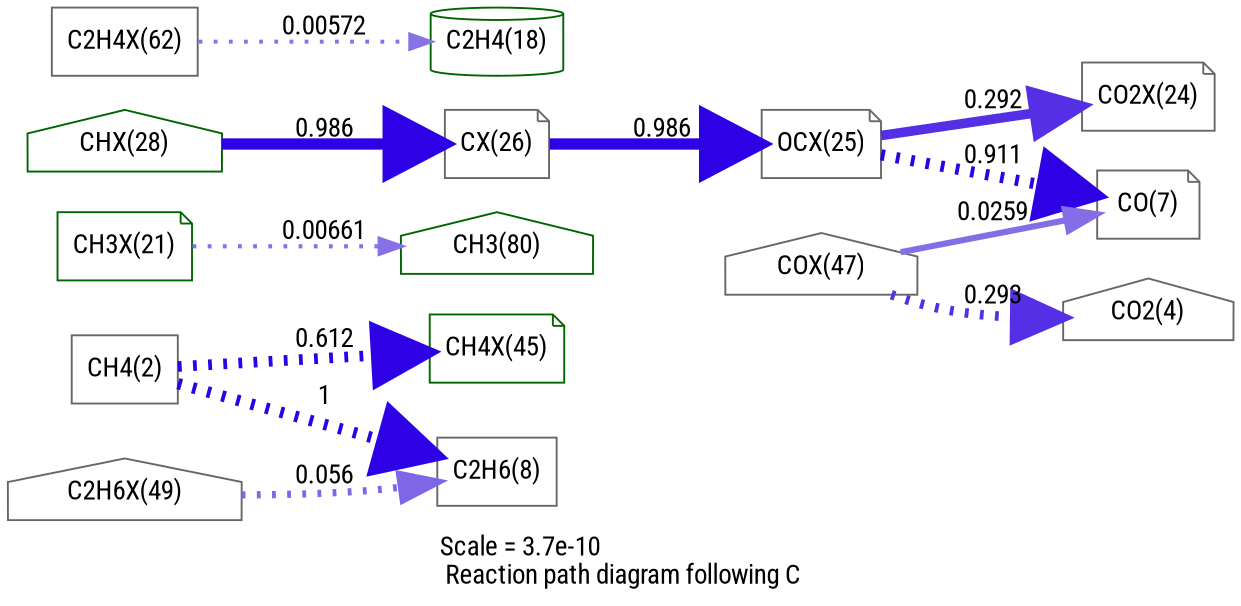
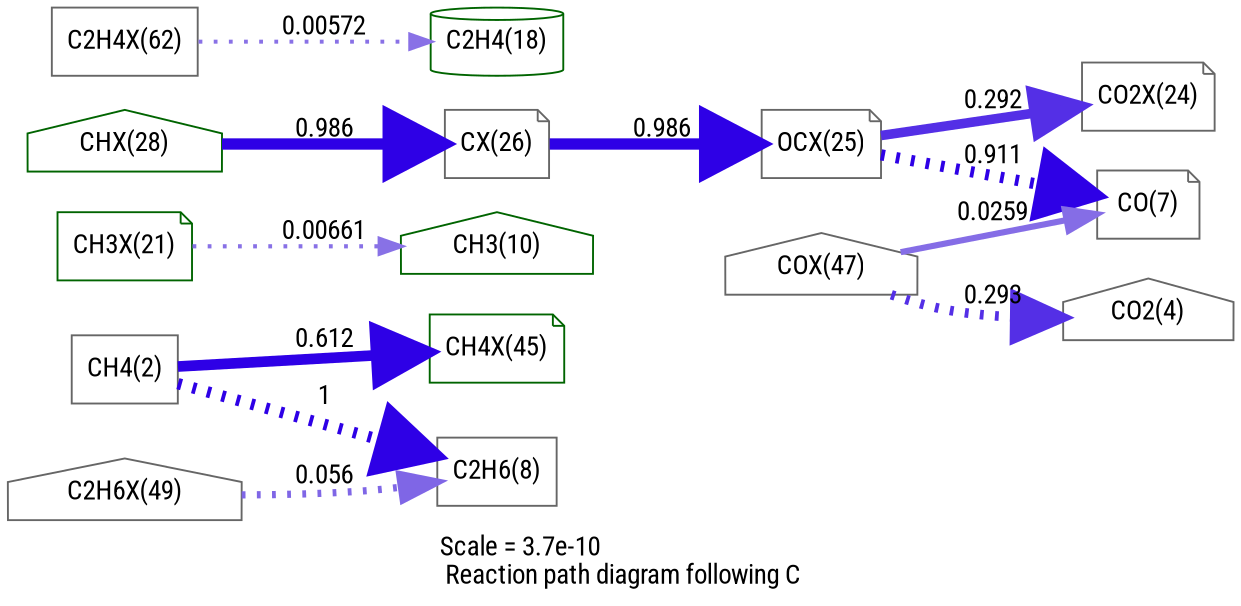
(497, 246) -> (497, 246)
(277, 361) -> (277, 361)
